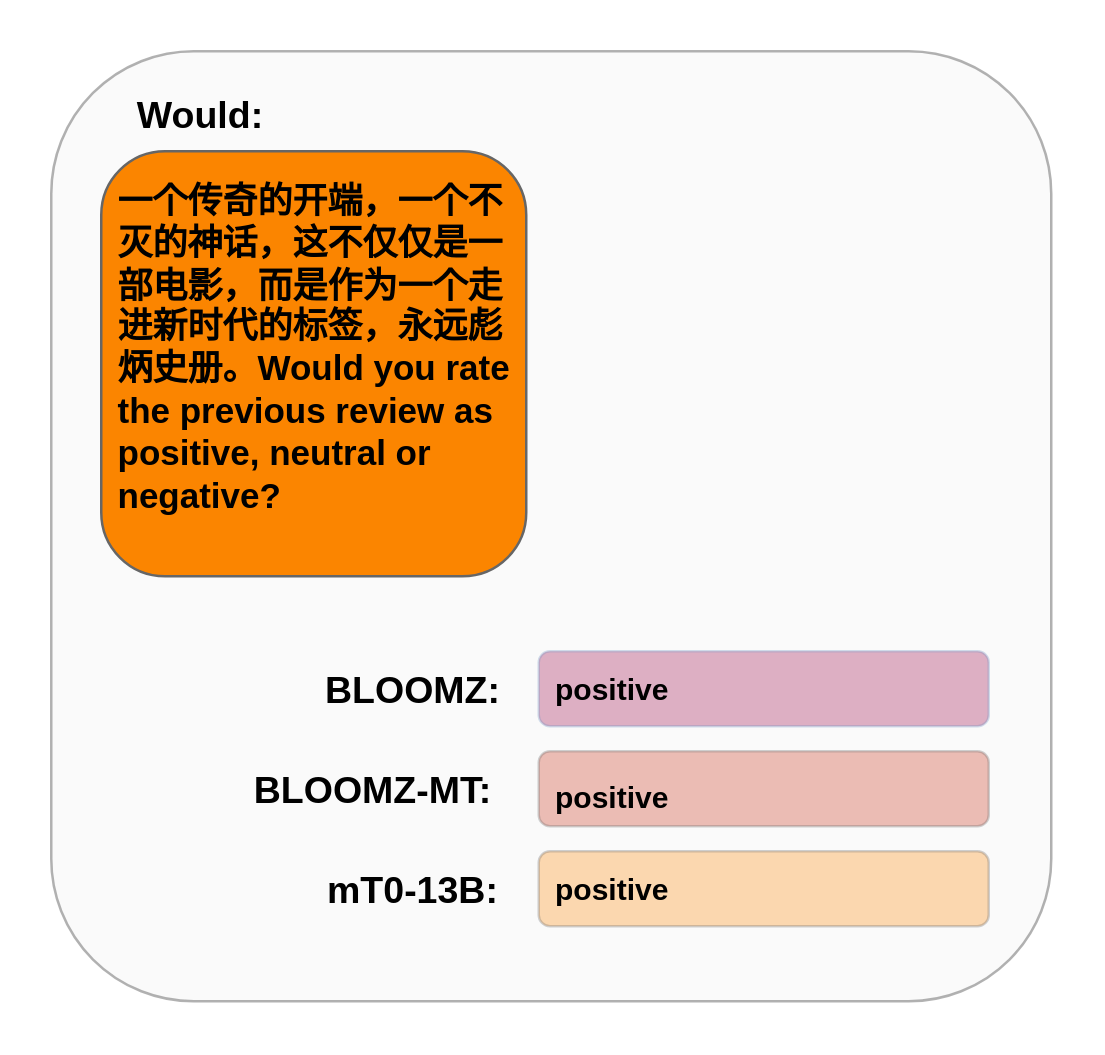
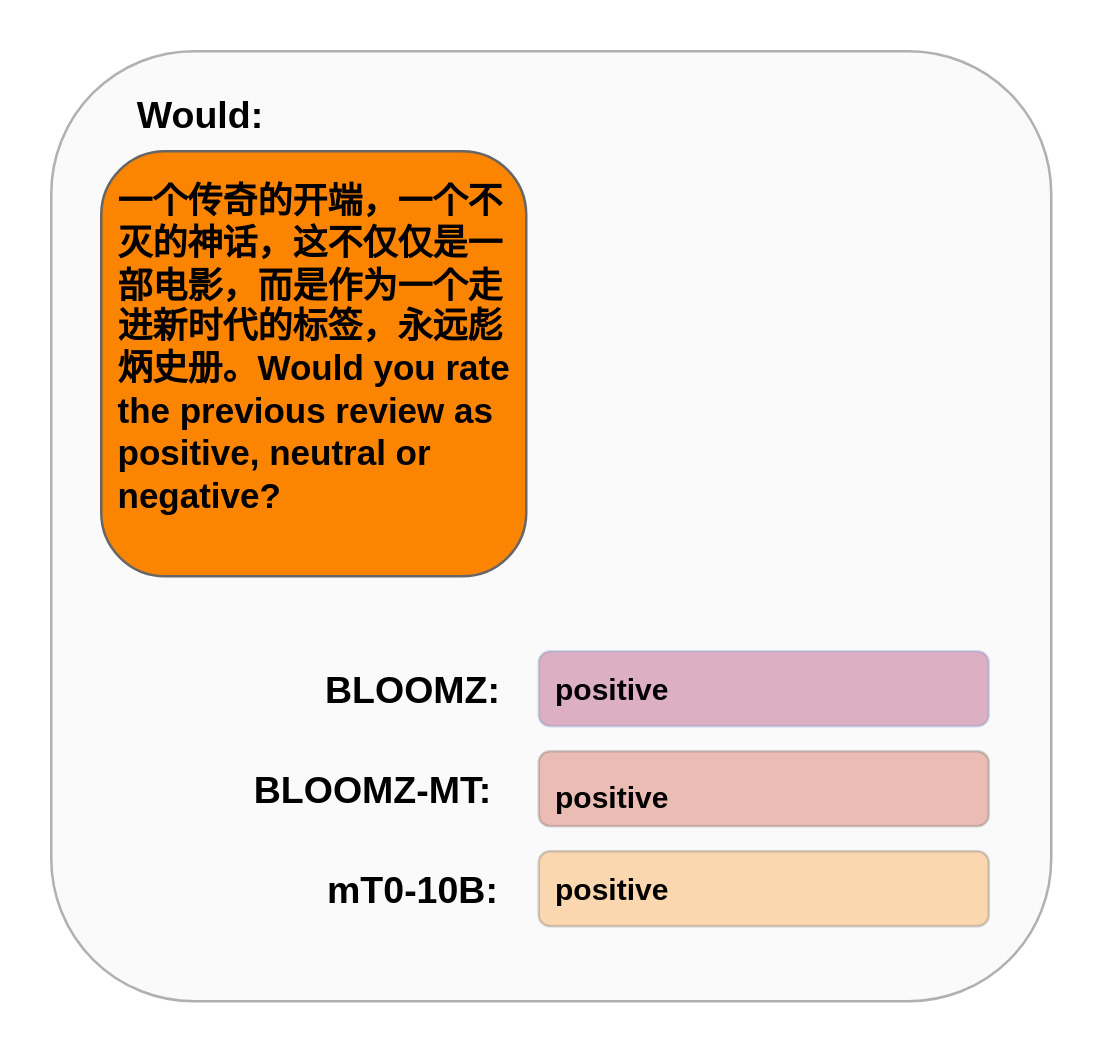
(414, 889) -> (414, 889)
